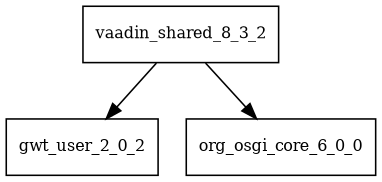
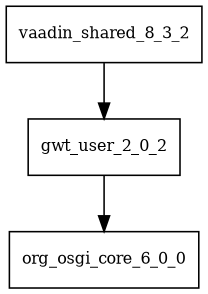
(226, 85) -> (104, 196)
